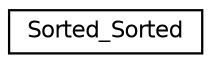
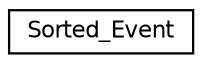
(106, 32) -> (101, 32)
